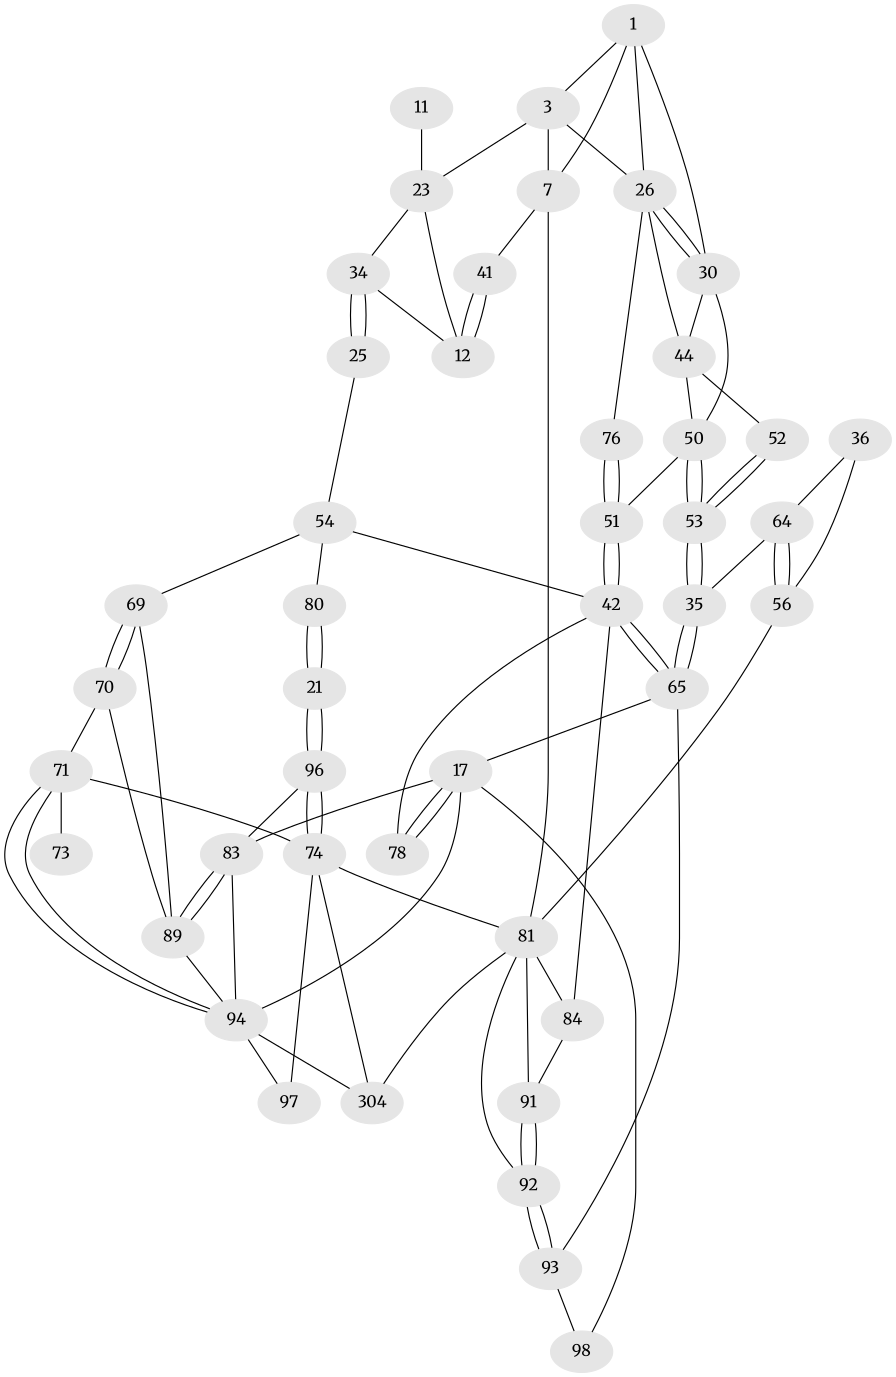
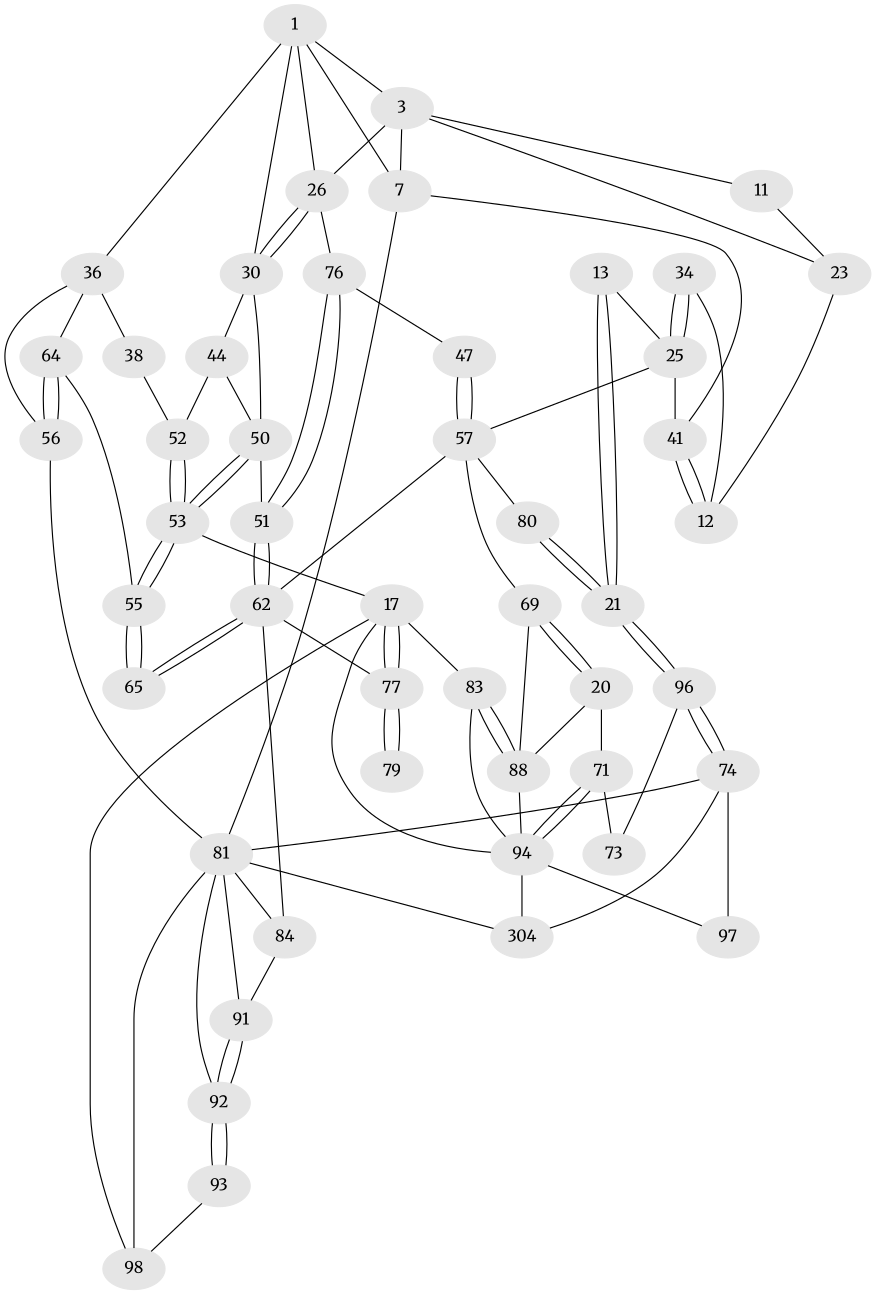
none -> (194, 150)
none -> (582, 150)
(390, 233) -> none
none -> (601, 274)
(662, 274) -> none
none -> (134, 357)
none -> (464, 357)
none -> (675, 398)
(325, 523) -> (464, 440)
(612, 606) -> (262, 606)
(694, 606) -> (134, 606)
(105, 689) -> (601, 689)
(569, 730) -> (283, 567)
none -> (392, 771)
(191, 807) -> none
(273, 813) -> (652, 772)
(397, 854) -> (392, 689)
(173, 937) -> (519, 771)
(675, 992) -> none
none -> (134, 1050)
